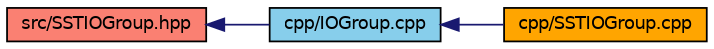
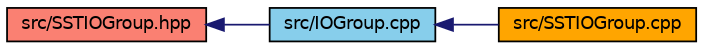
(355, 25) -> (353, 25)
(605, 25) -> (597, 25)
